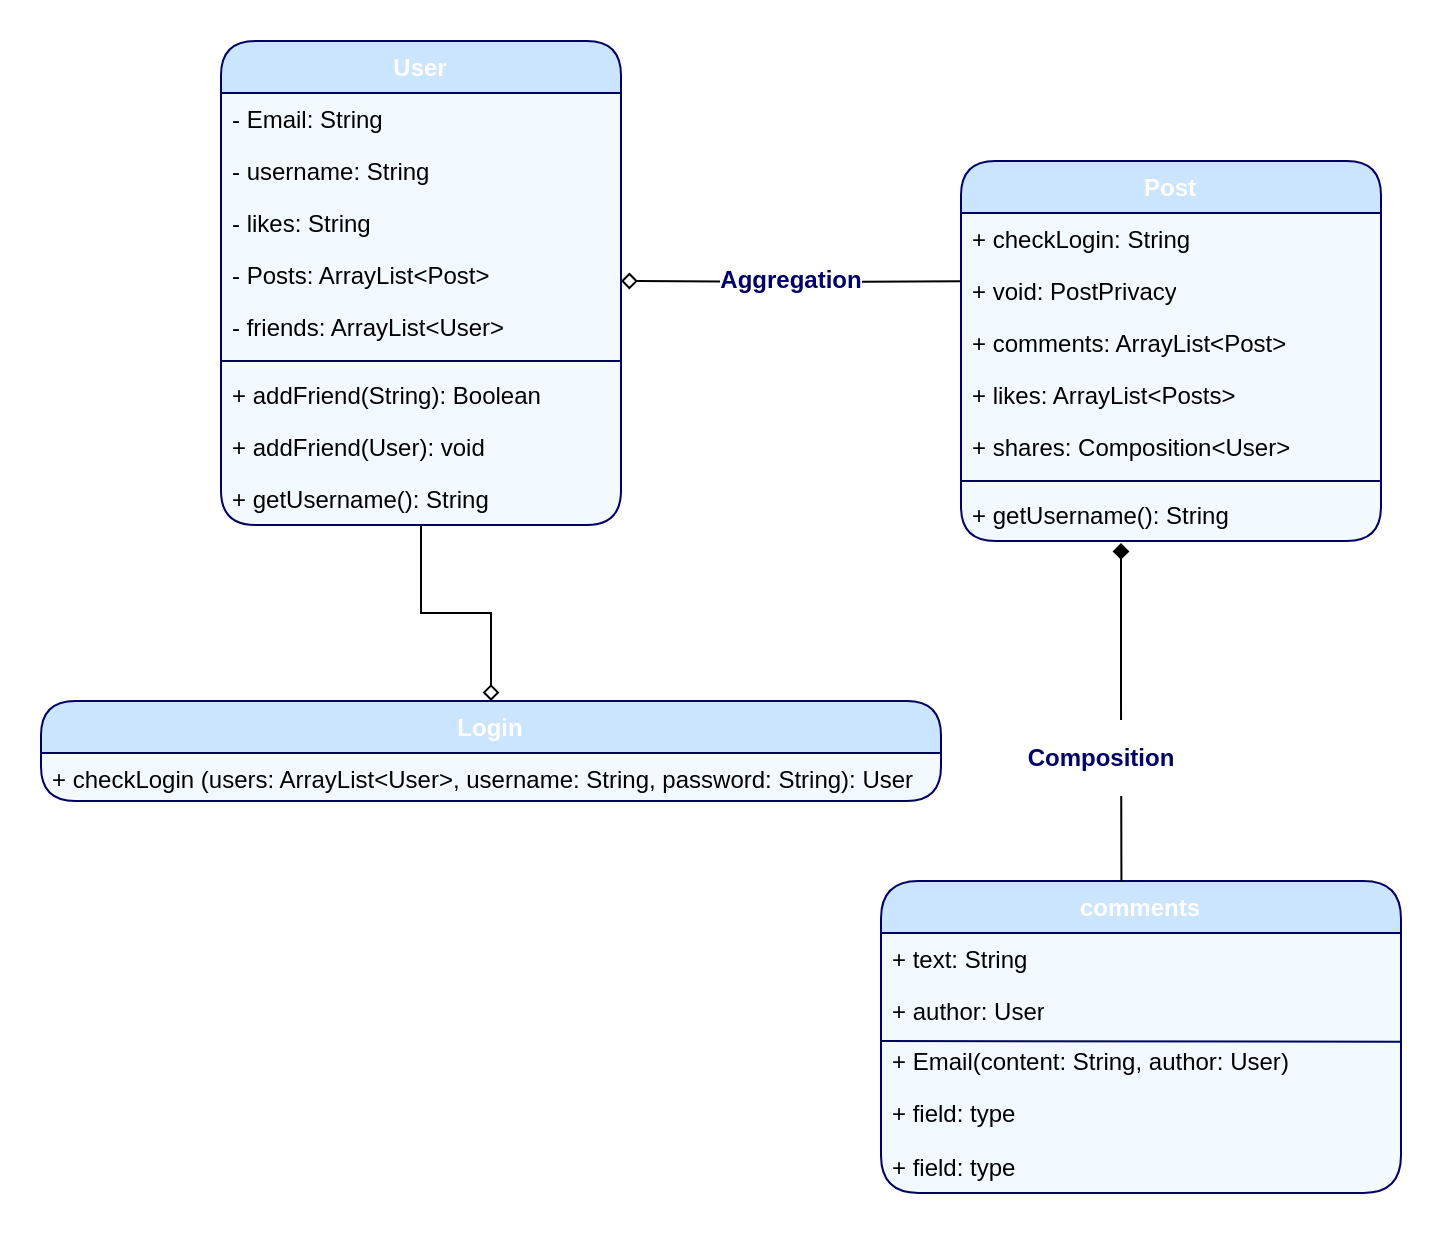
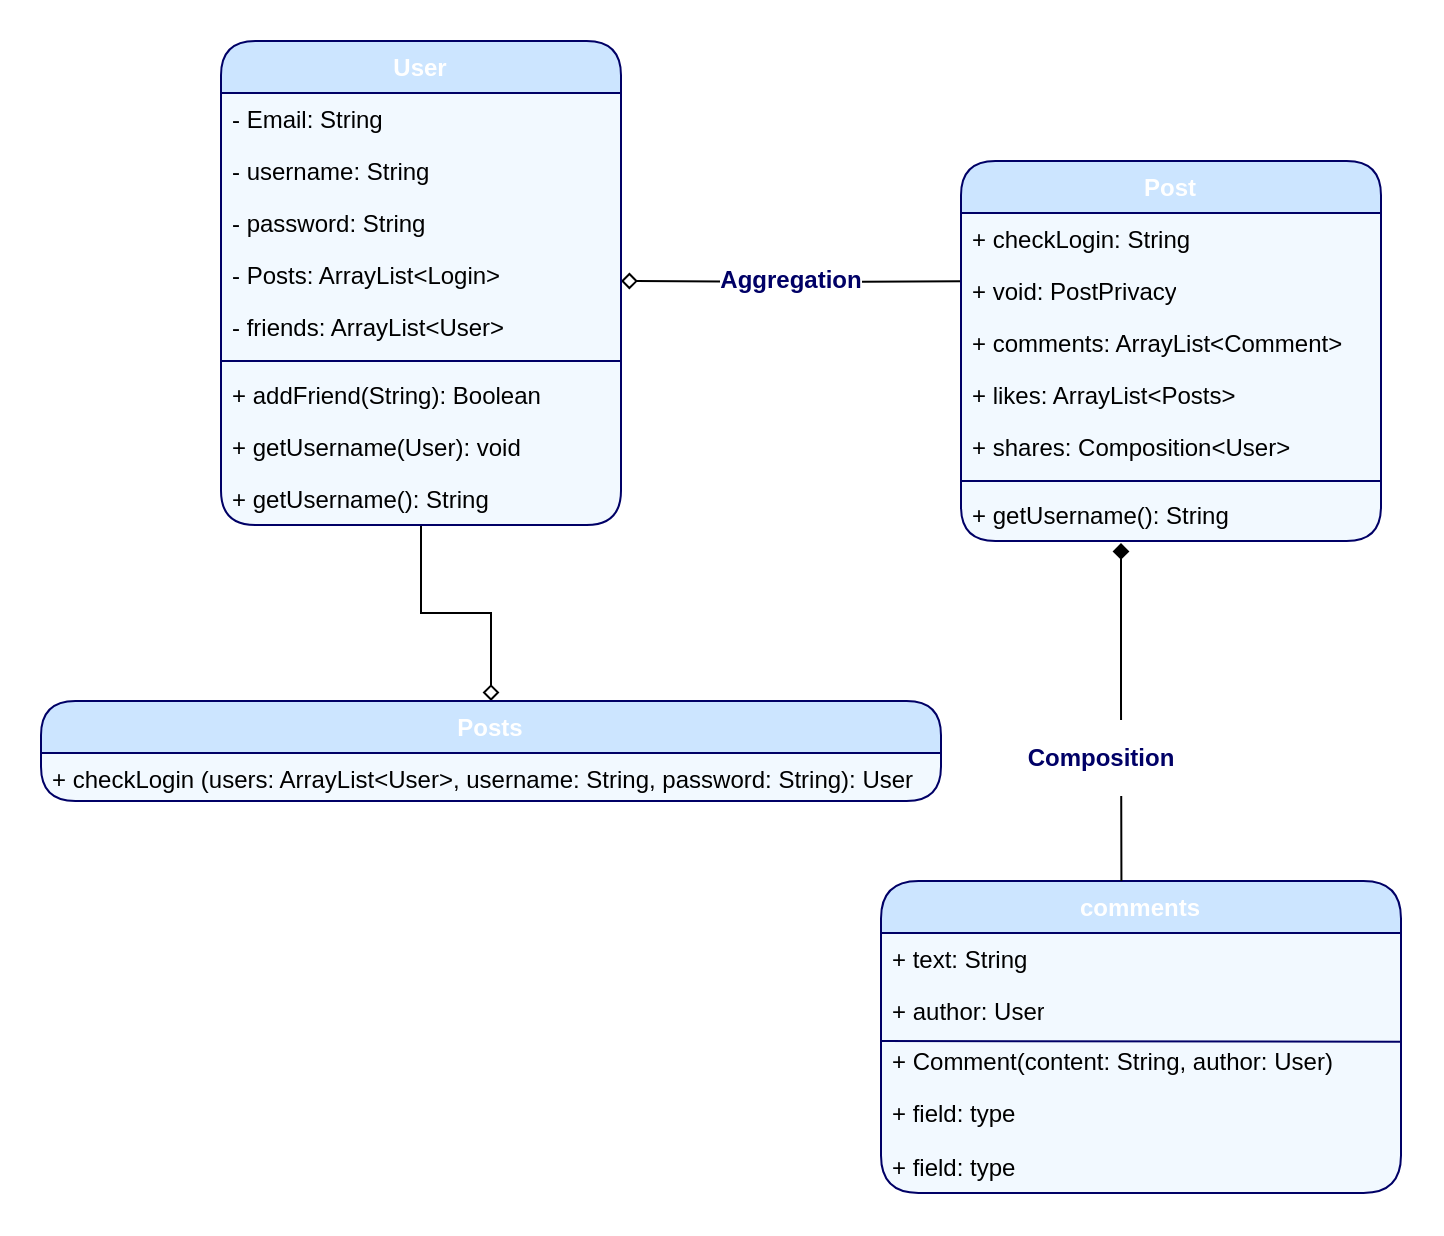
(315, 225) -> (341, 225)
(382, 277) -> (385, 277)
(1142, 345) -> (1162, 345)
(372, 449) -> (389, 449)
(491, 729) -> (491, 729)
(1117, 1063) -> (1137, 1063)
